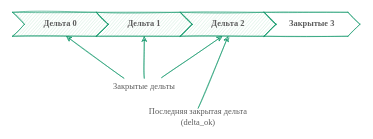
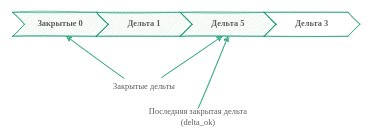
(60, 24) -> (60, 24)
(228, 24) -> (228, 24)
(312, 24) -> (312, 24)
(144, 59) -> none
